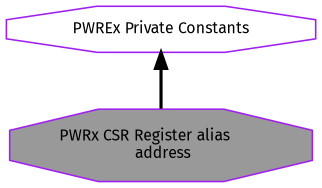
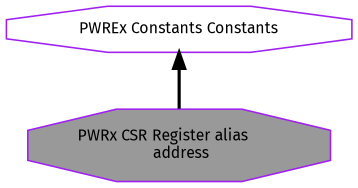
(161, 29) -> (179, 29)
